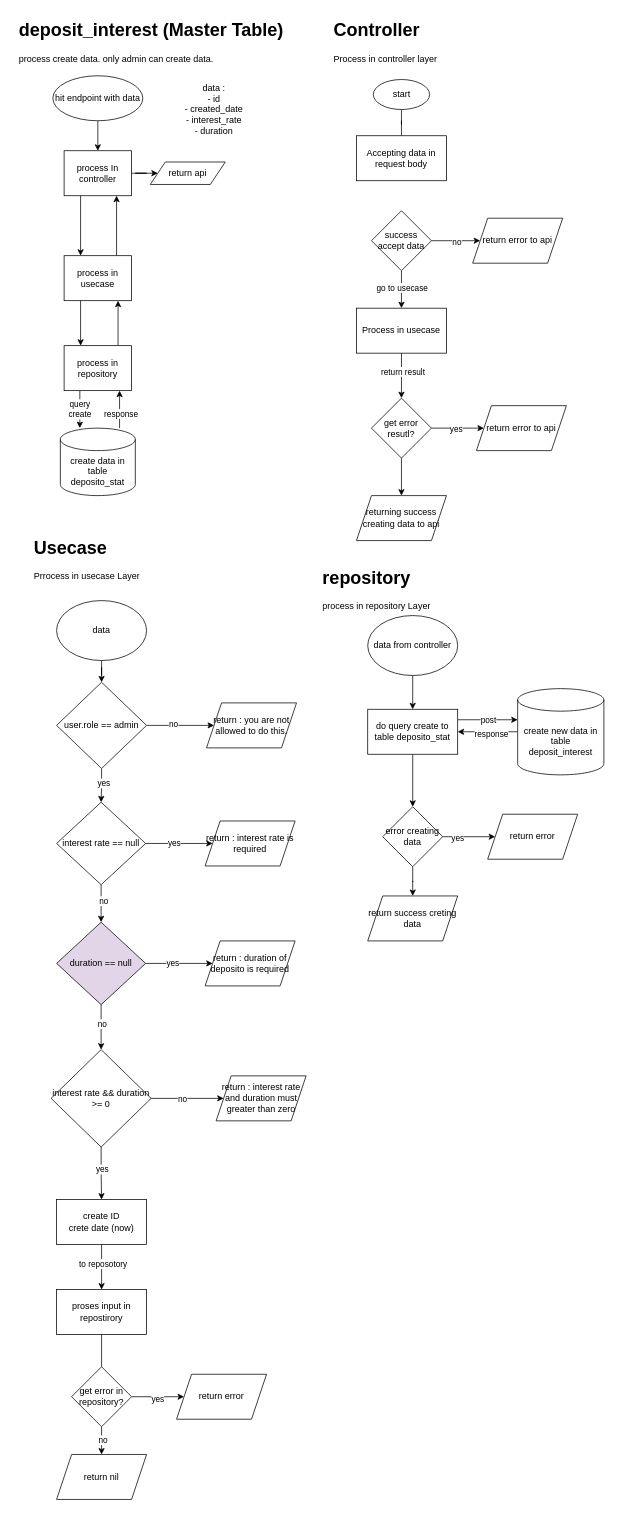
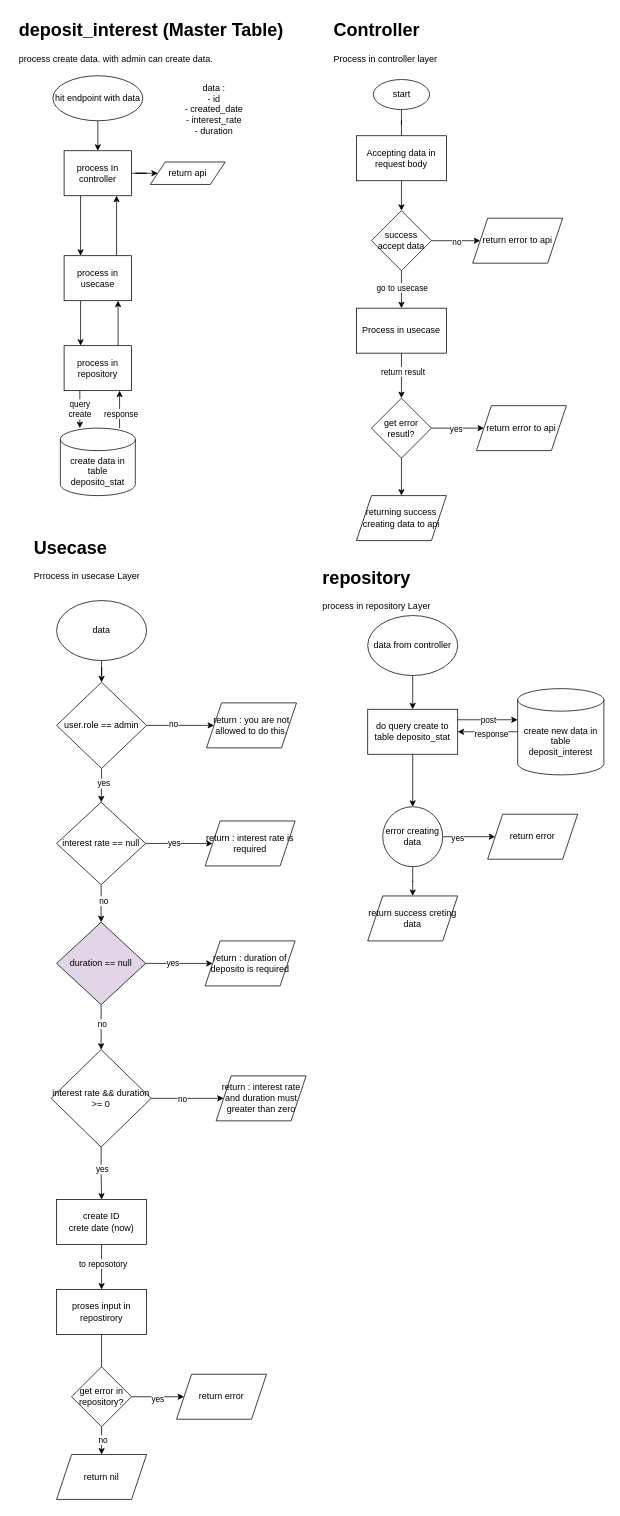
(127, 19) -> (127, 19)
none -> (402, 192)
(413, 837) -> (413, 837)
